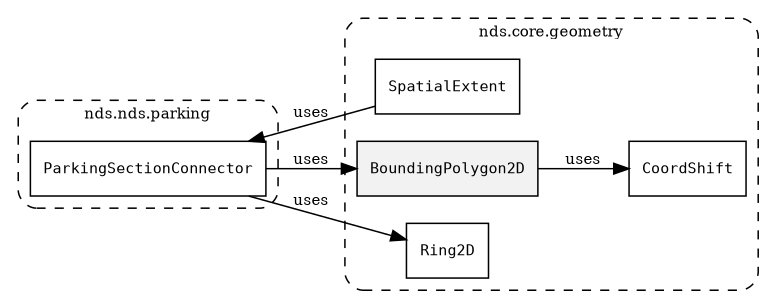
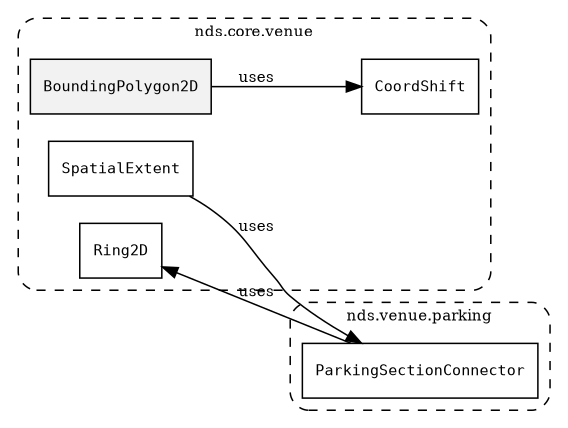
(552, 33) -> (255, 33)
(148, 115) -> (420, 317)
(303, 169) -> none
